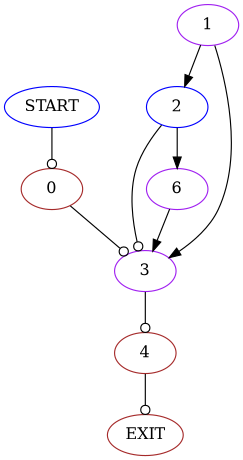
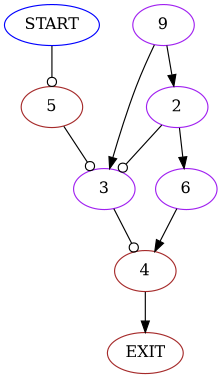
(208, 25) -> (164, 25)
(177, 107) -> (177, 107)
(52, 189) -> (52, 107)
(163, 225) -> (168, 225)
(145, 390) -> (145, 306)
